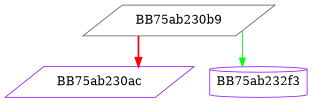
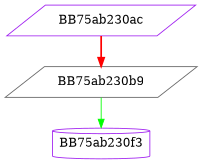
(138, 47) -> (101, 47)
(258, 82) -> (101, 144)
